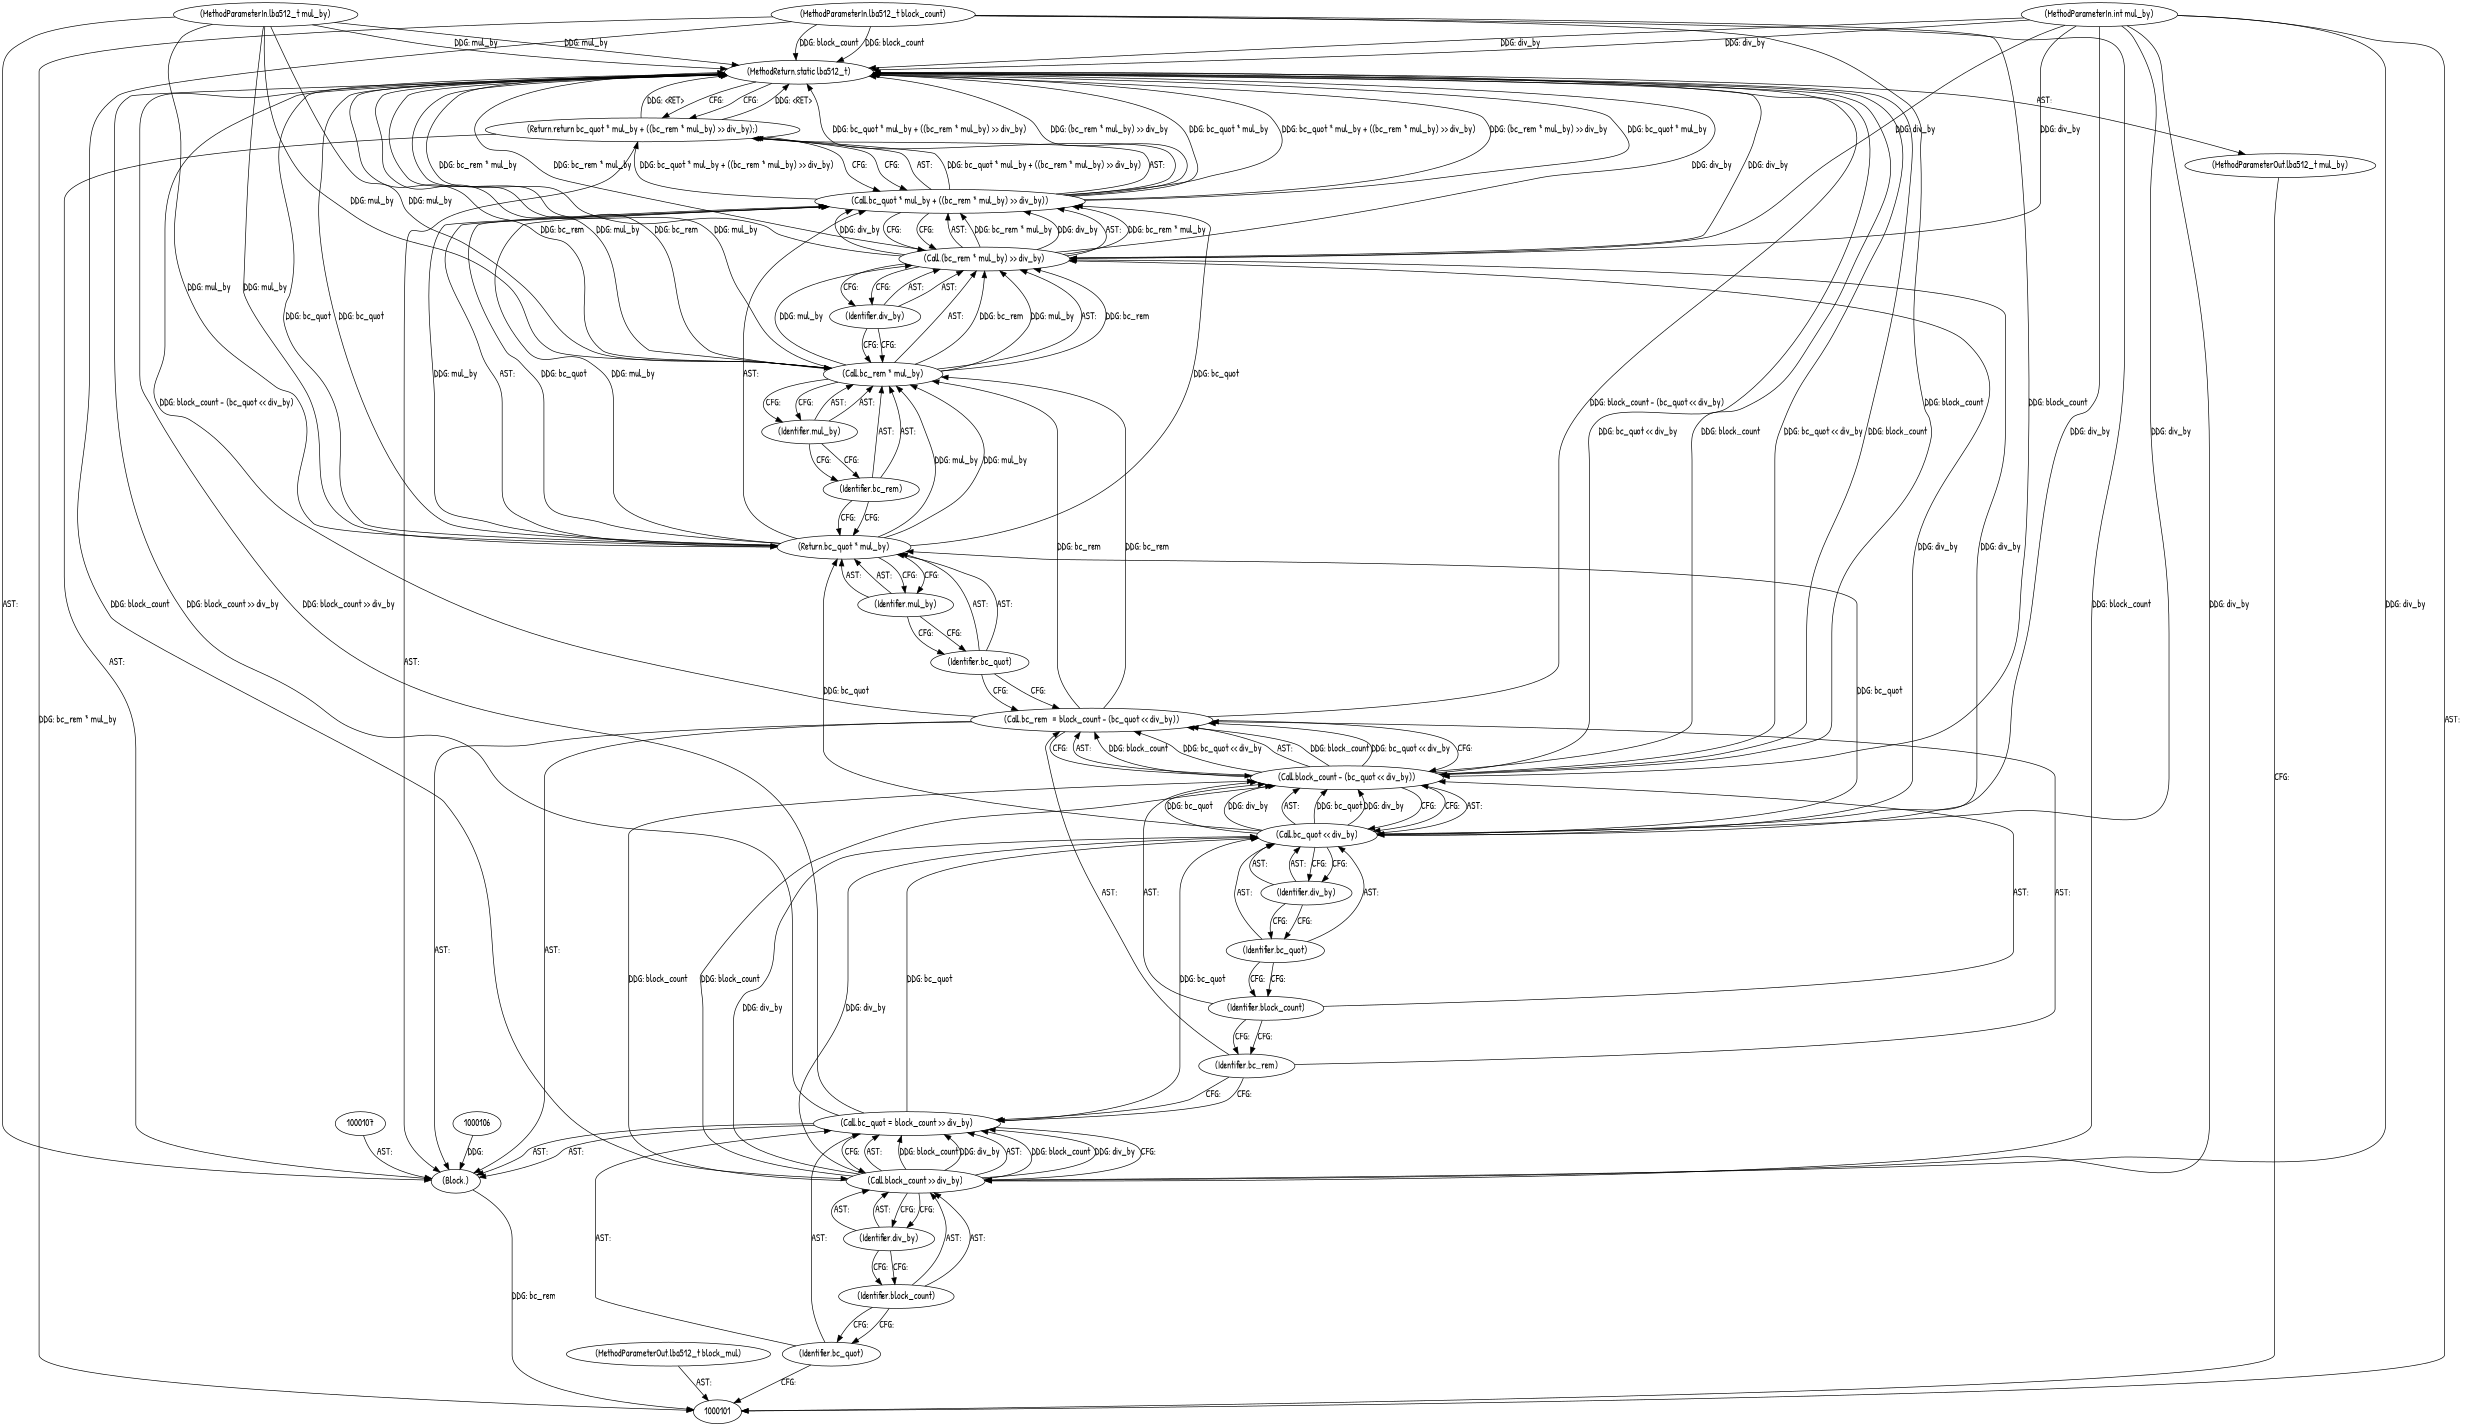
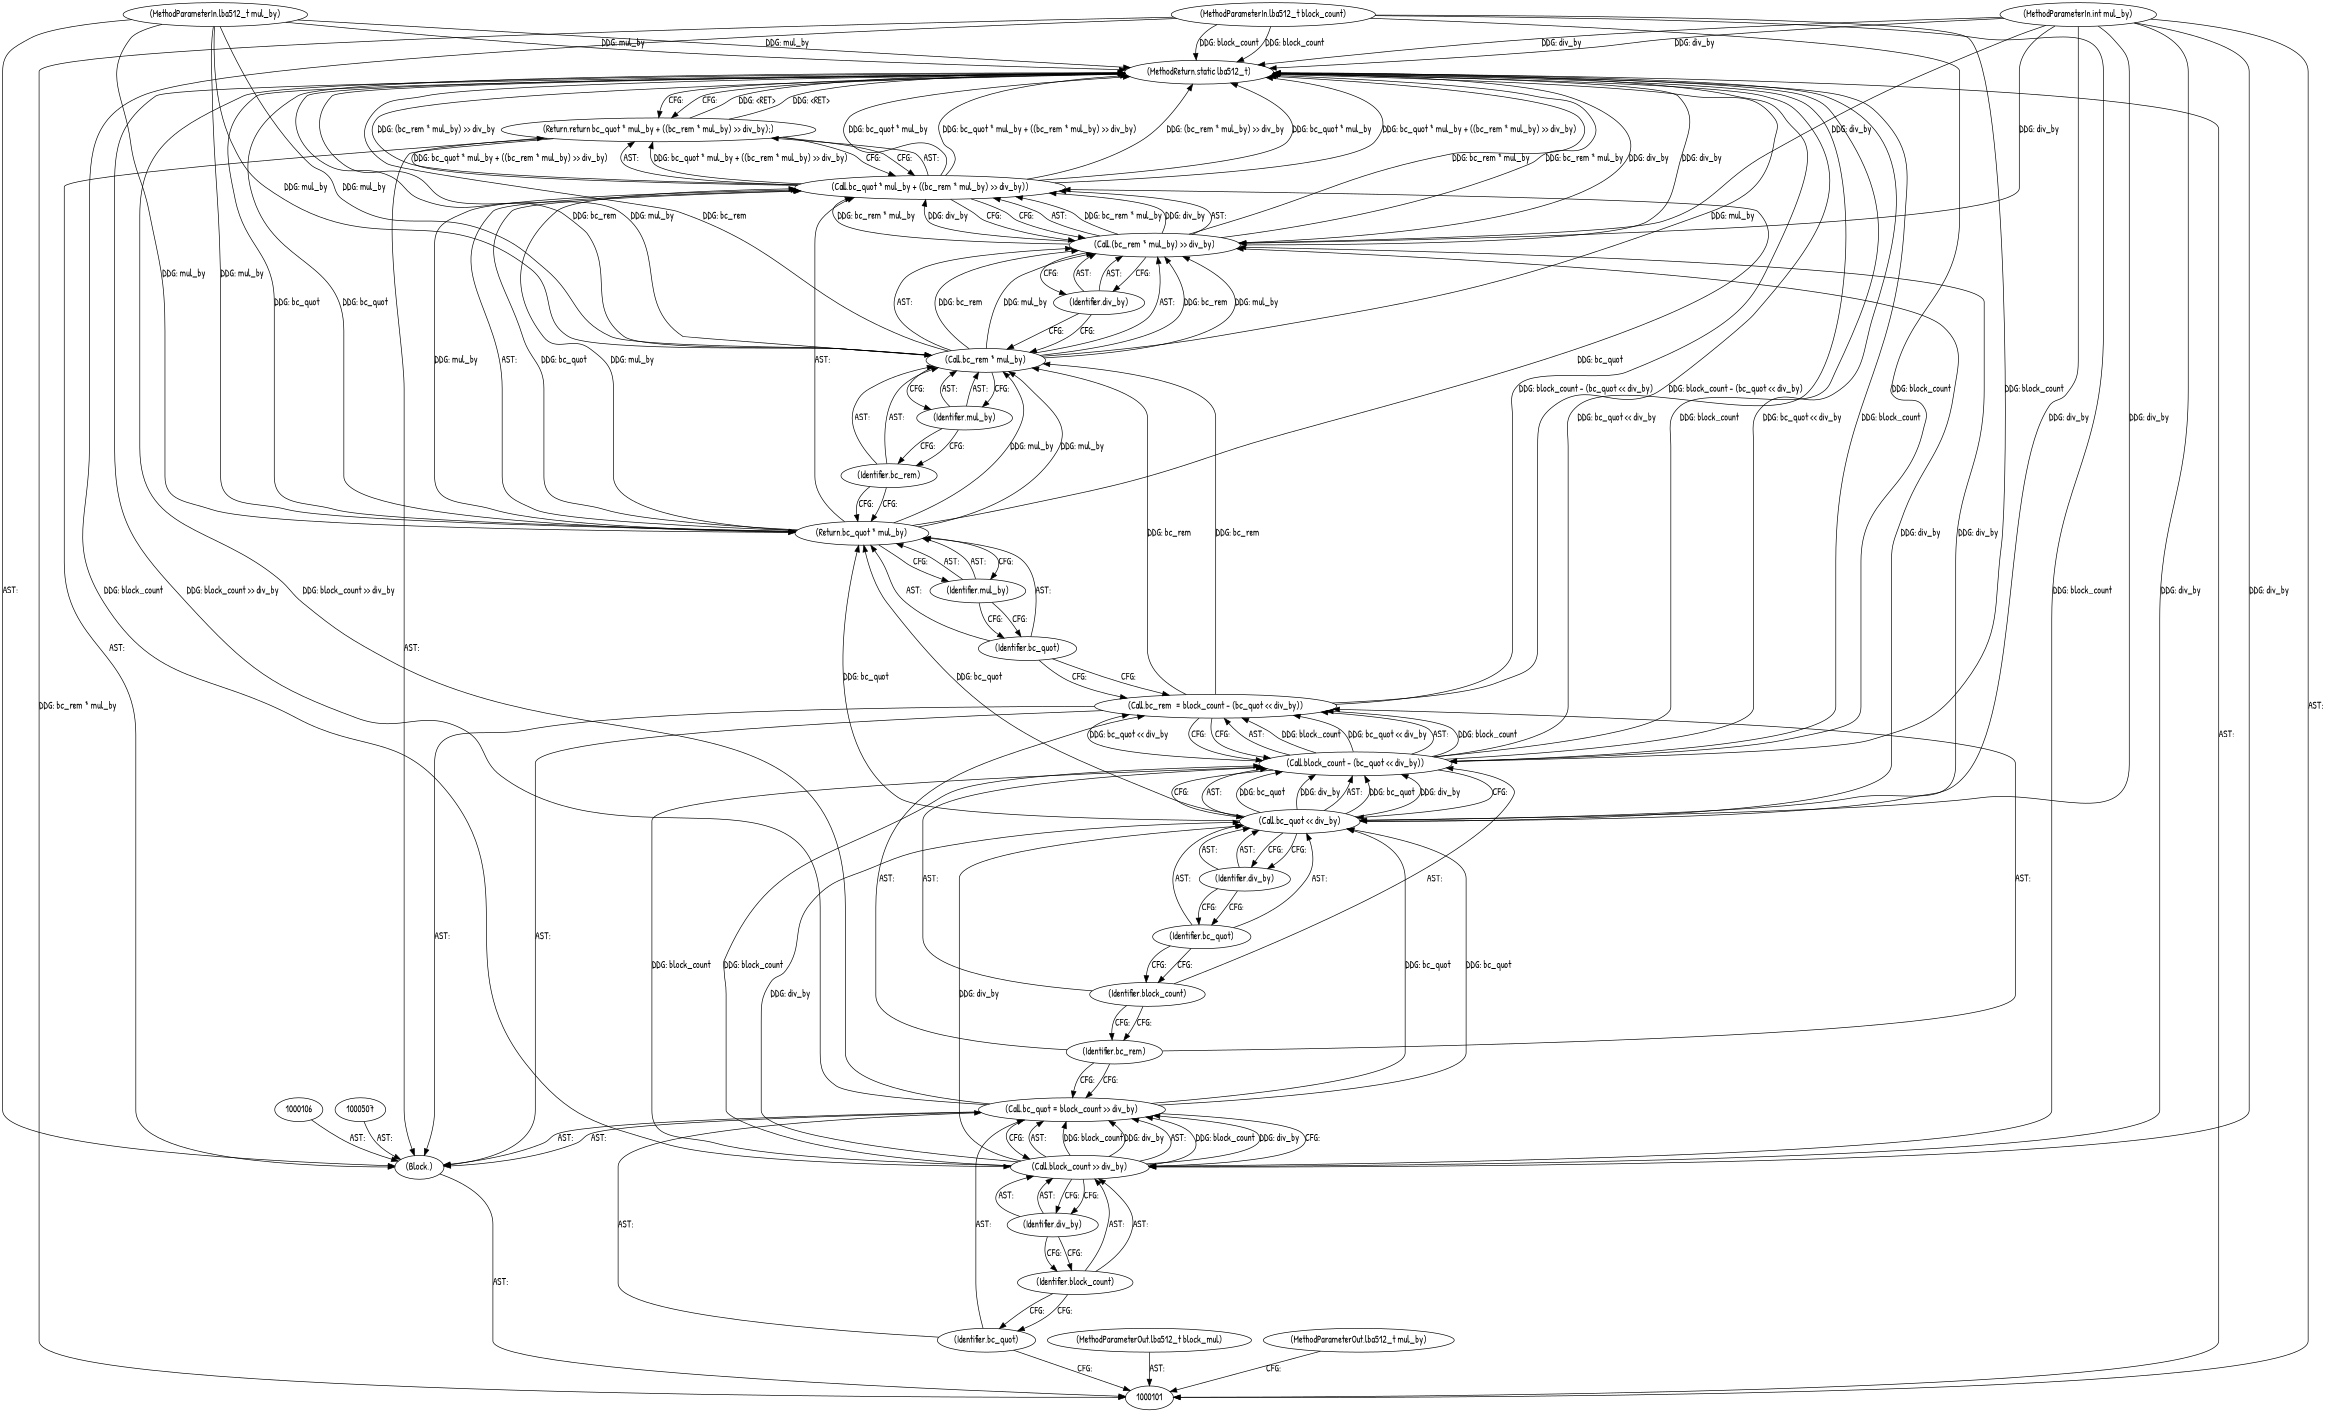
(1868, 89) -> (2219, 782)
(360, 1124) -> (360, 1110)
(477, 1152) -> (359, 1139)
(534, 1297) -> (502, 1283)
